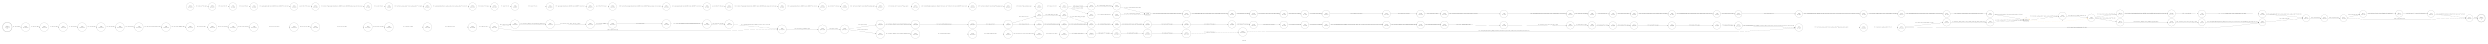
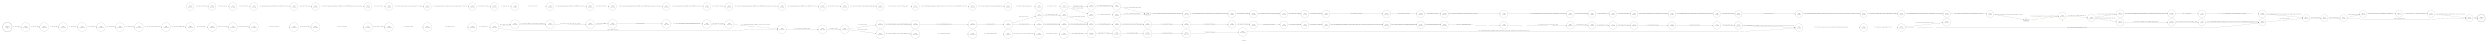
(1990, 22) -> none
